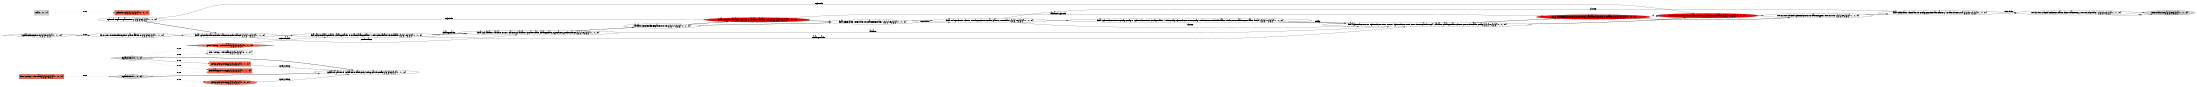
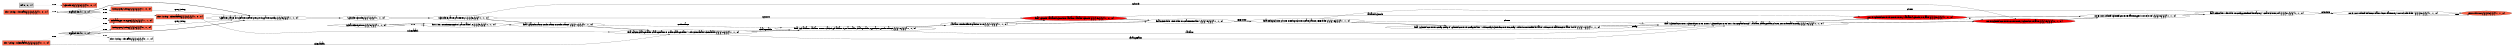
(2169, 13) -> (2486, 13)
none -> (180, 17)
none -> (366, 18)
(230, 46) -> (26, 43)
(173, 50) -> (55, 38)
(230, 82) -> (131, 9)
